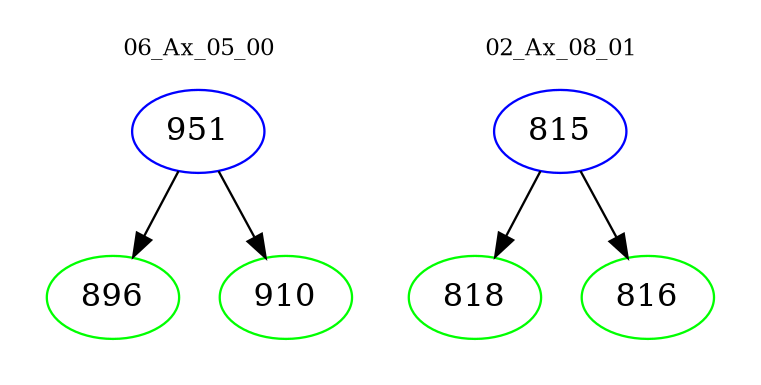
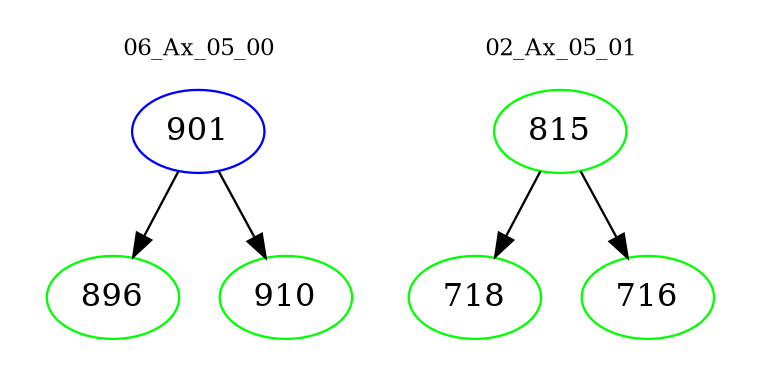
(561, 50) -> (561, 50)
(198, 131) -> (198, 131)
(560, 131) -> (560, 131)
(475, 297) -> (475, 297)
(648, 297) -> (648, 297)
